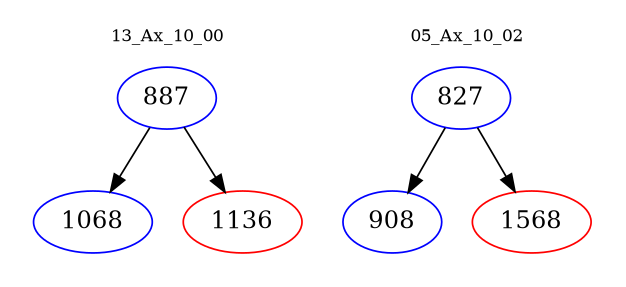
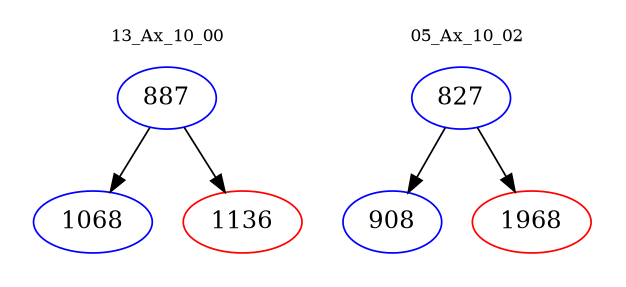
(532, 222) -> (532, 222)
